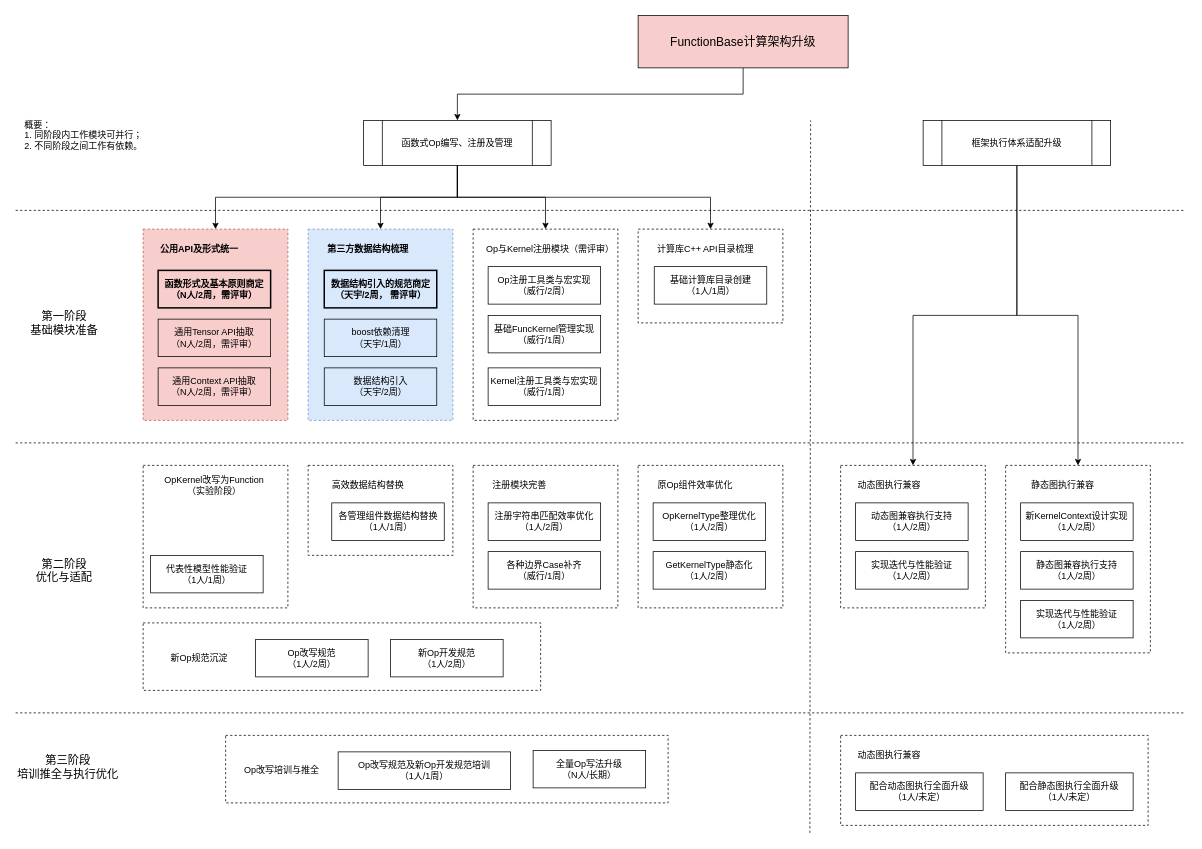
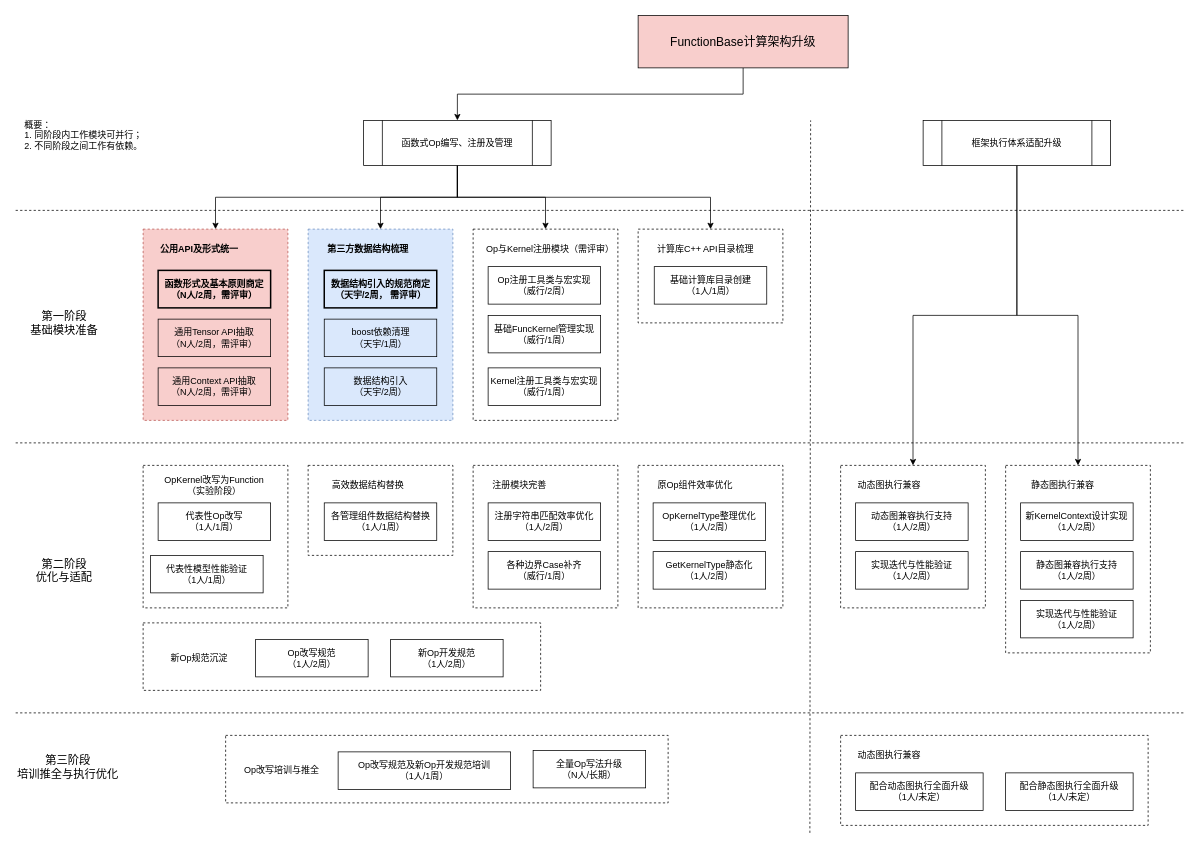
none -> (214, 522)
(388, 522) -> (380, 522)
